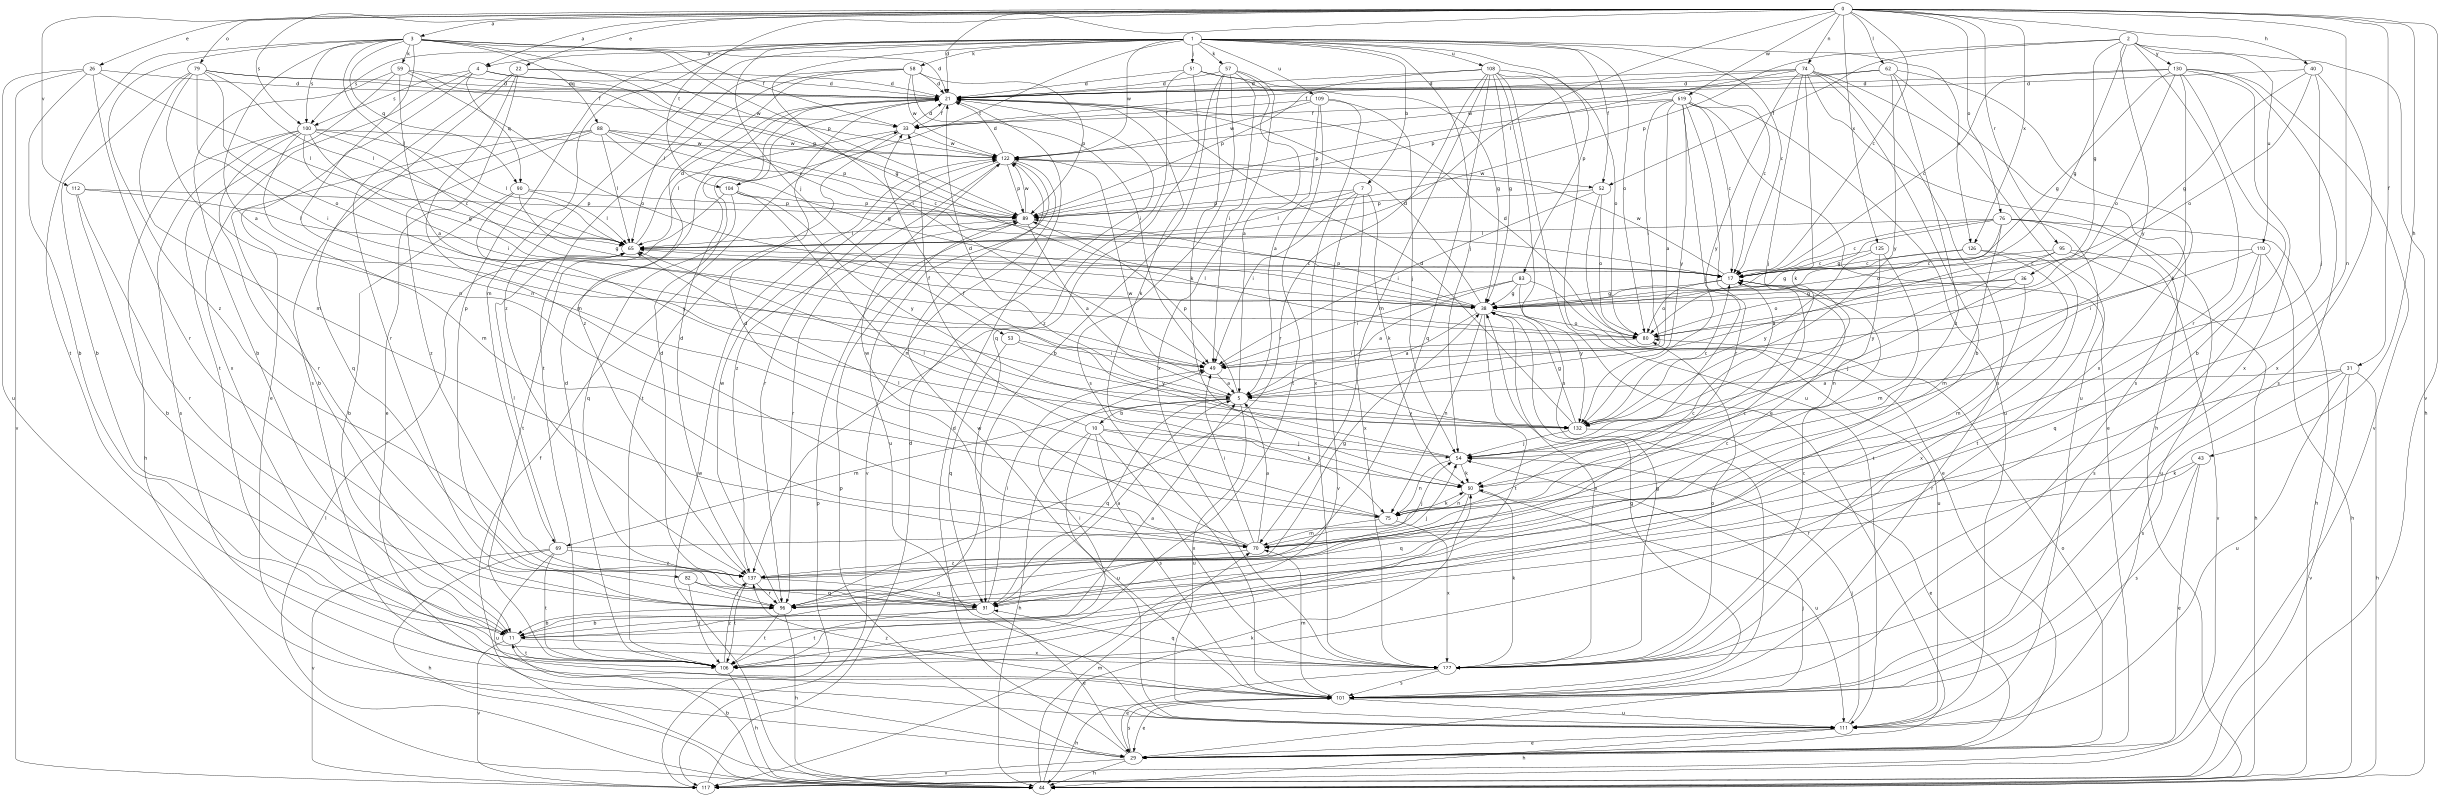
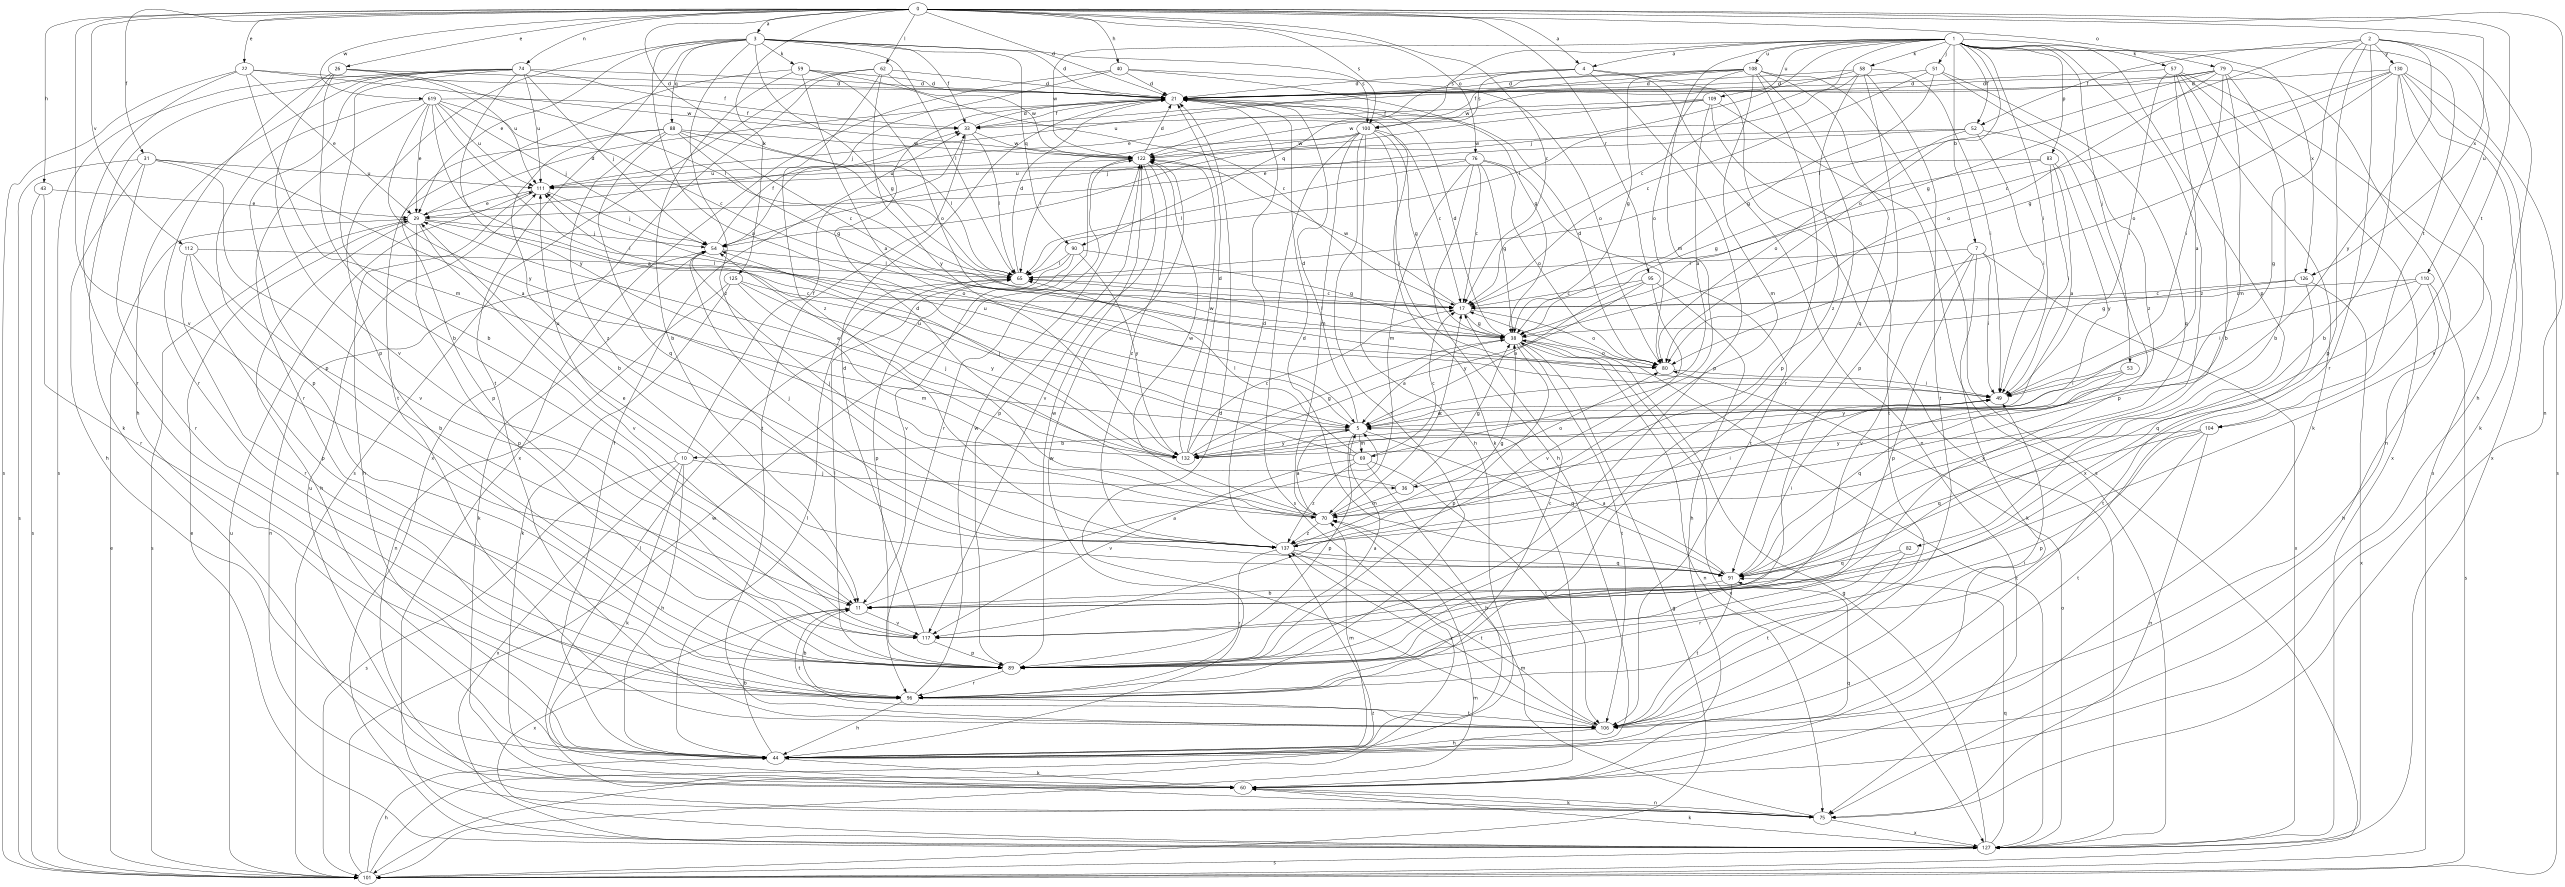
(1288, 166) -> (1580, 138)
(349, 414) -> (906, 428)
(1275, 443) -> (1024, 483)
(1840, 481) -> (600, 767)
